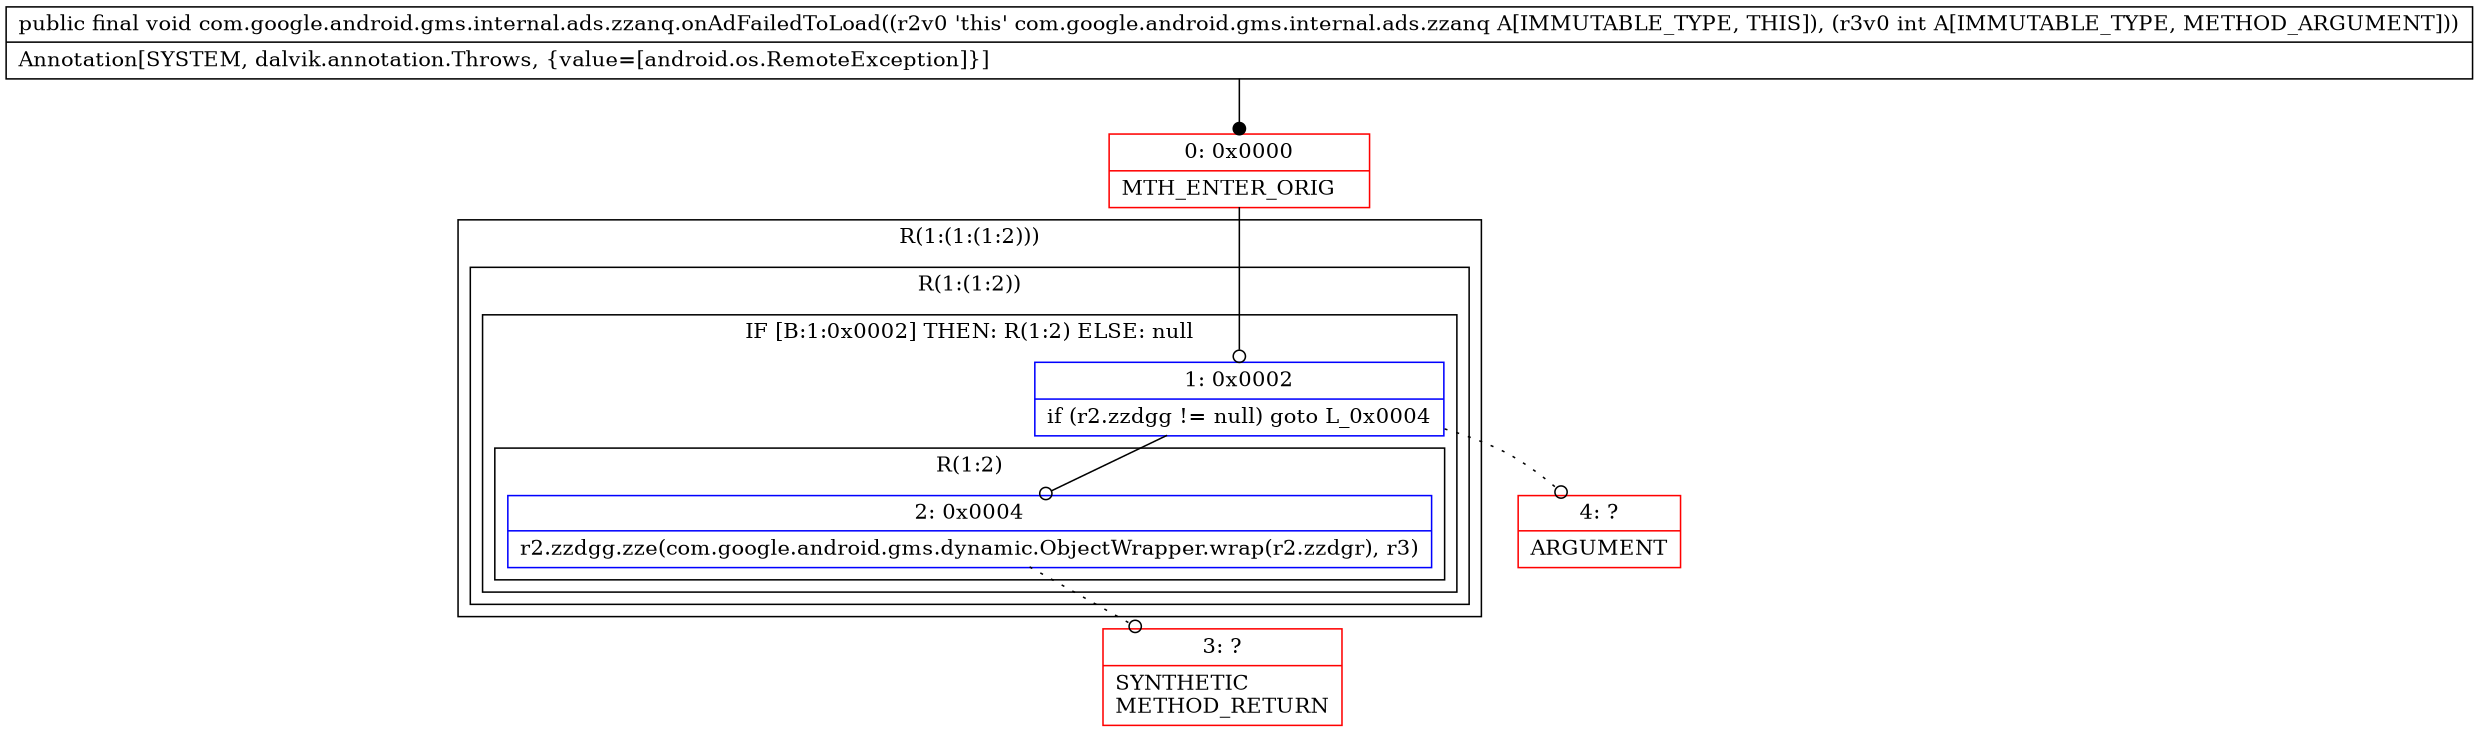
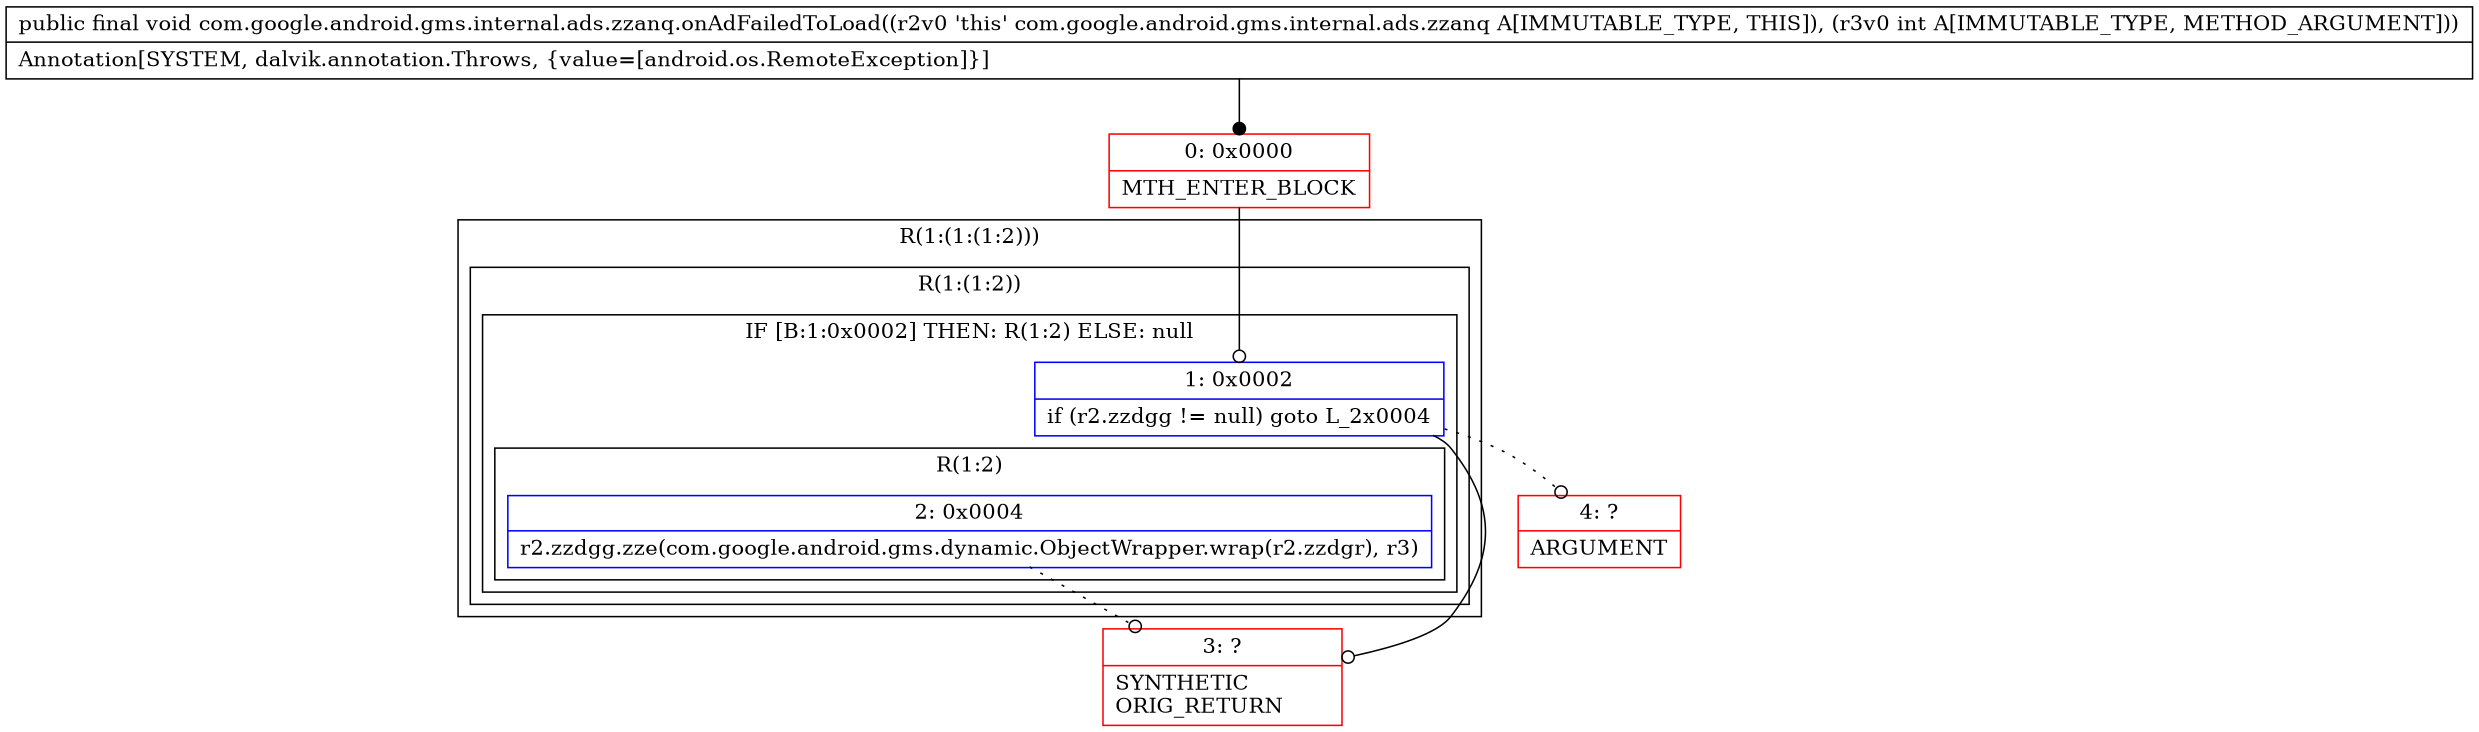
(1229, 188) -> (1239, 188)
(1239, 417) -> (1239, 417)
(1109, 463) -> (1436, 629)
(1222, 706) -> (1200, 706)
